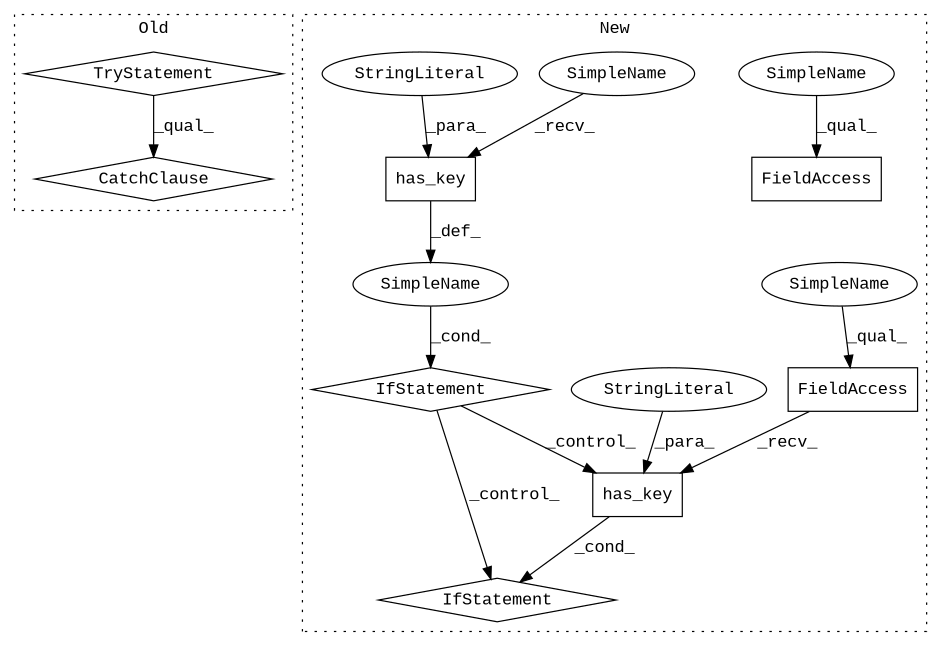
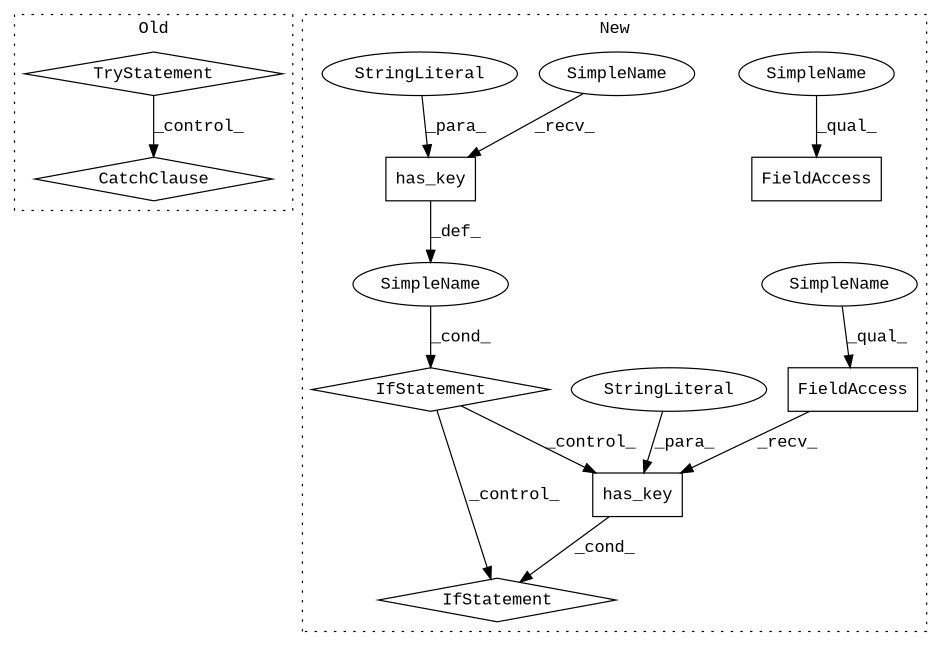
(184, 126) -> (199, 126)
